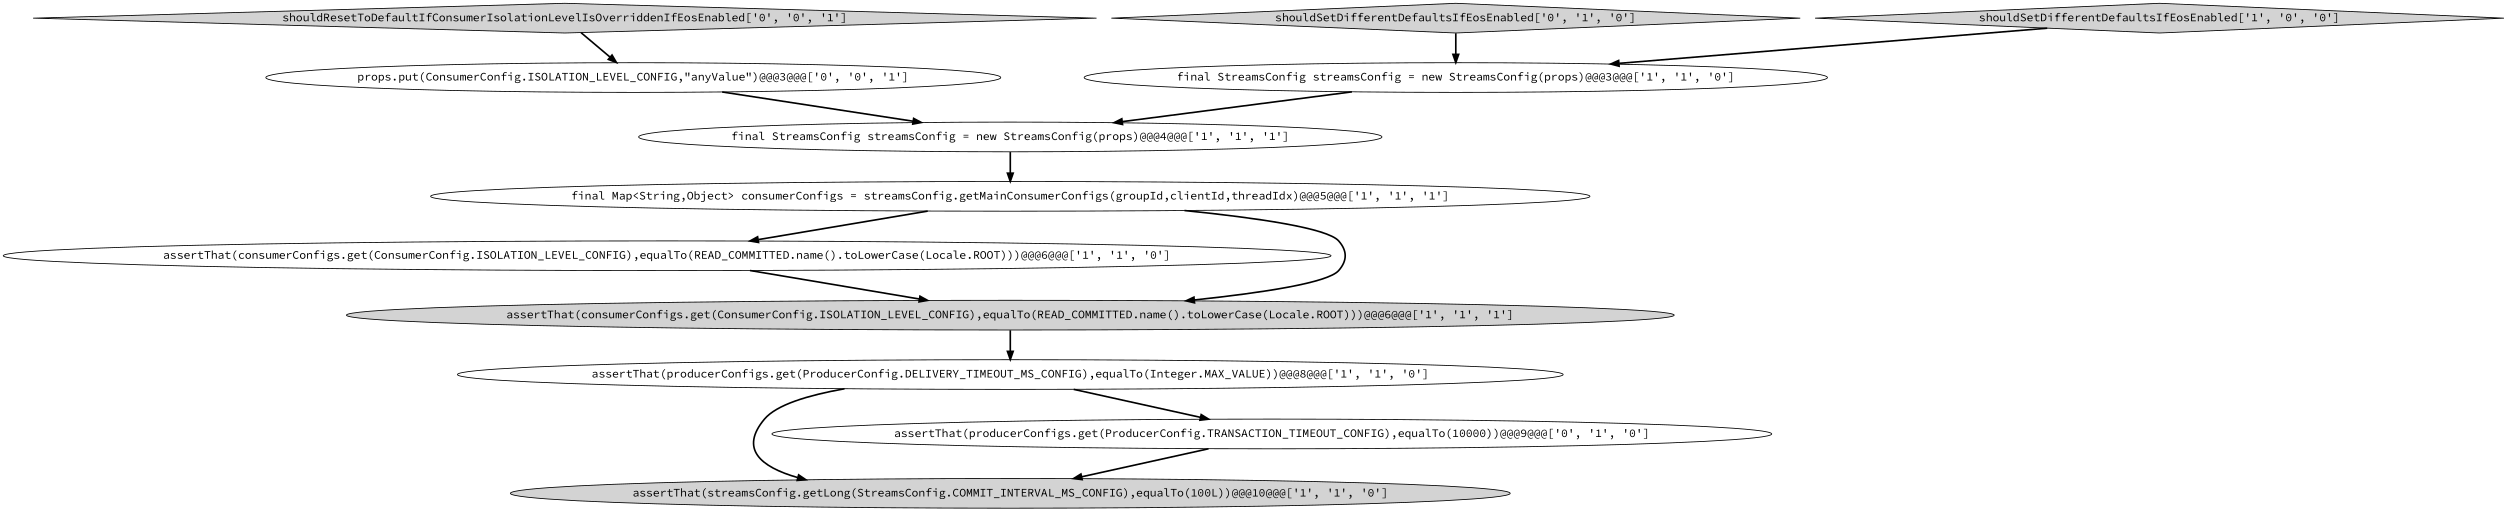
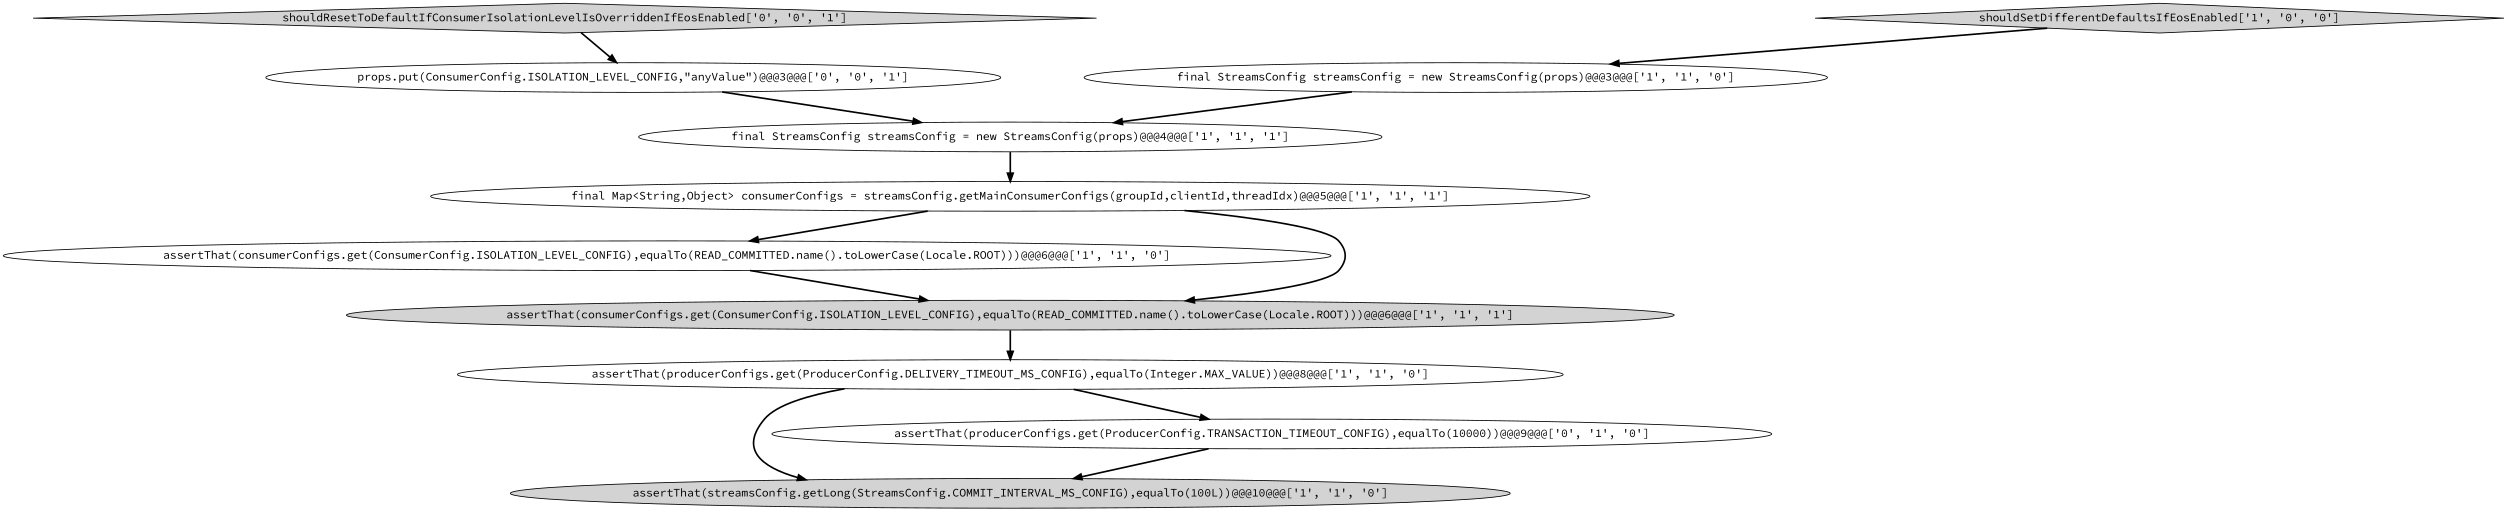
(1456, 18) -> none
